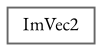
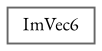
(51, 26) -> (51, 26)
